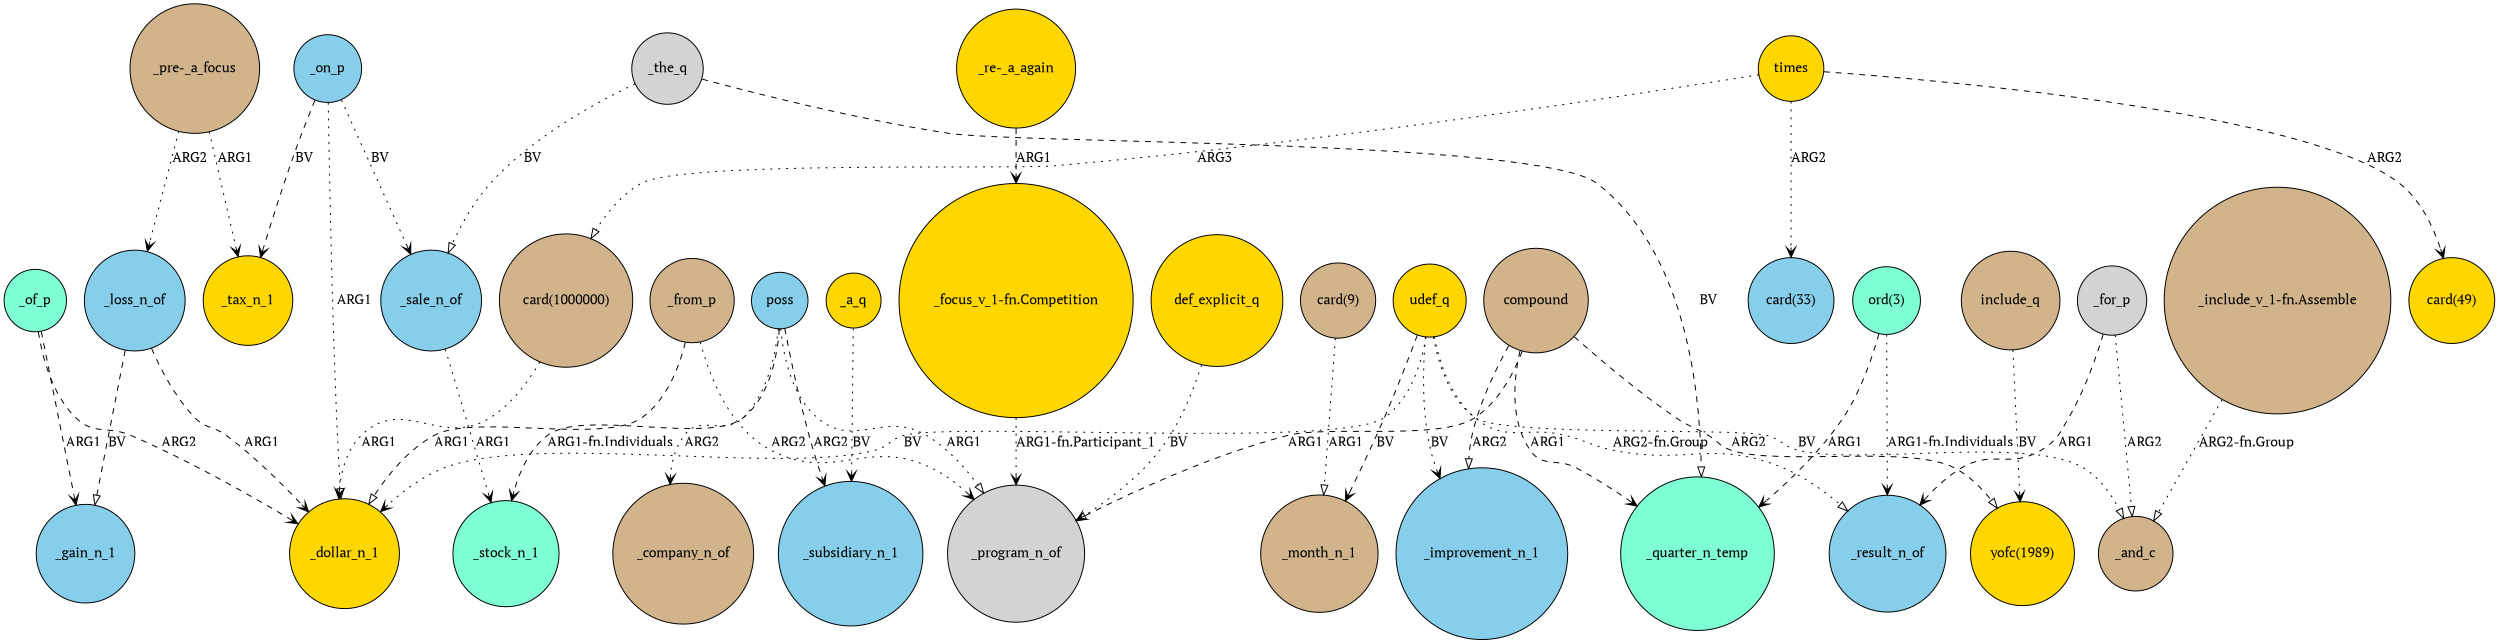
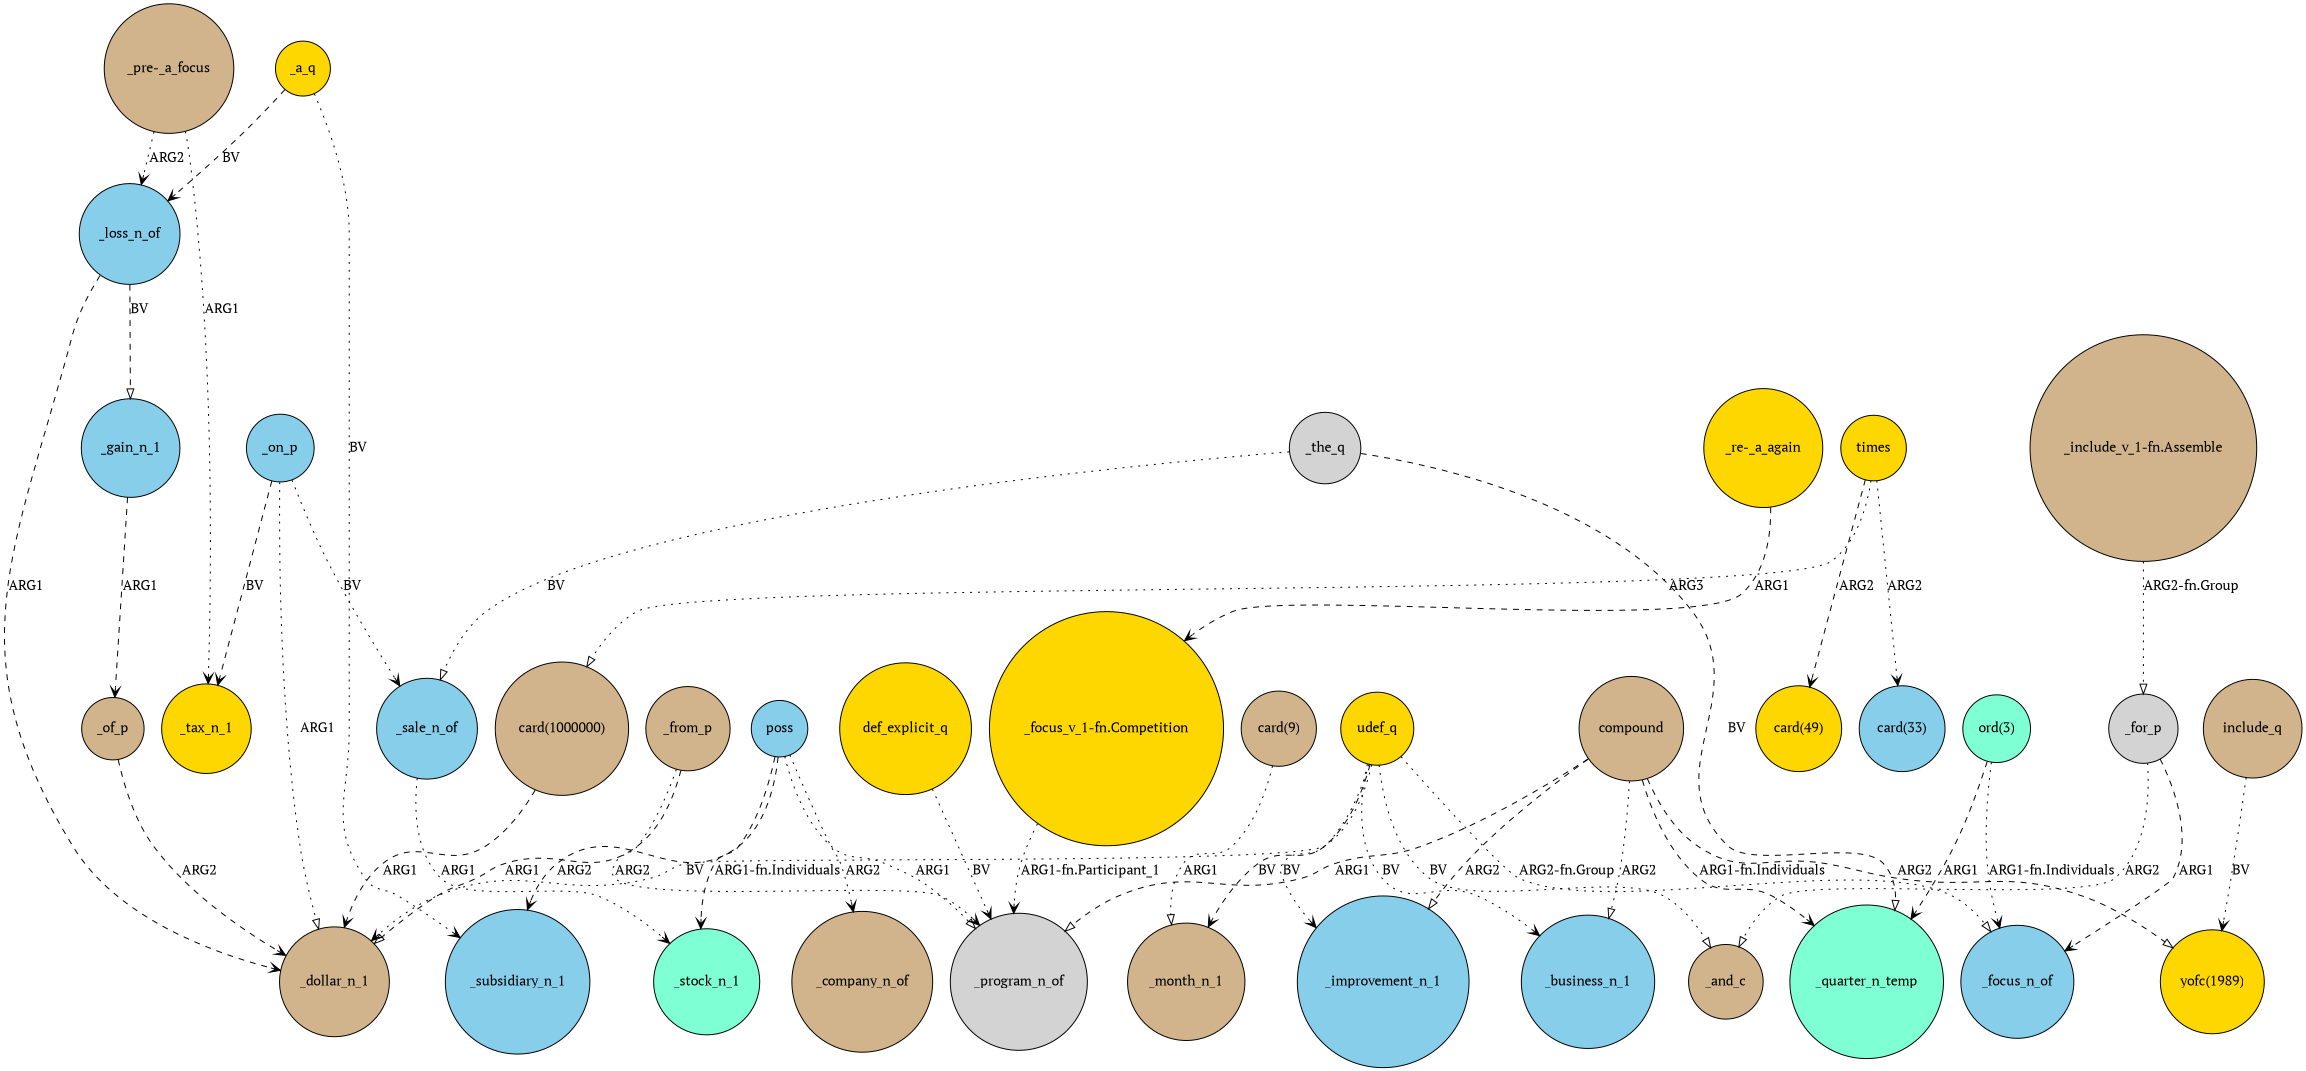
none -> (232, 144)
(35, 301) -> (113, 729)
(58, 413) -> (122, 592)
(433, 425) -> (439, 854)
(1548, 443) -> (1762, 871)
(2190, 456) -> (2143, 623)
(345, 554) -> (334, 982)
(1888, 554) -> (2017, 982)
none -> (1588, 982)
